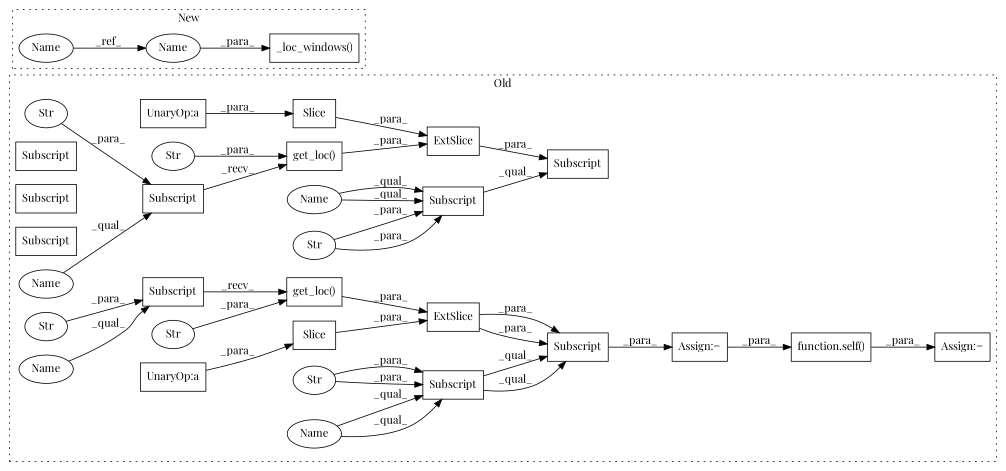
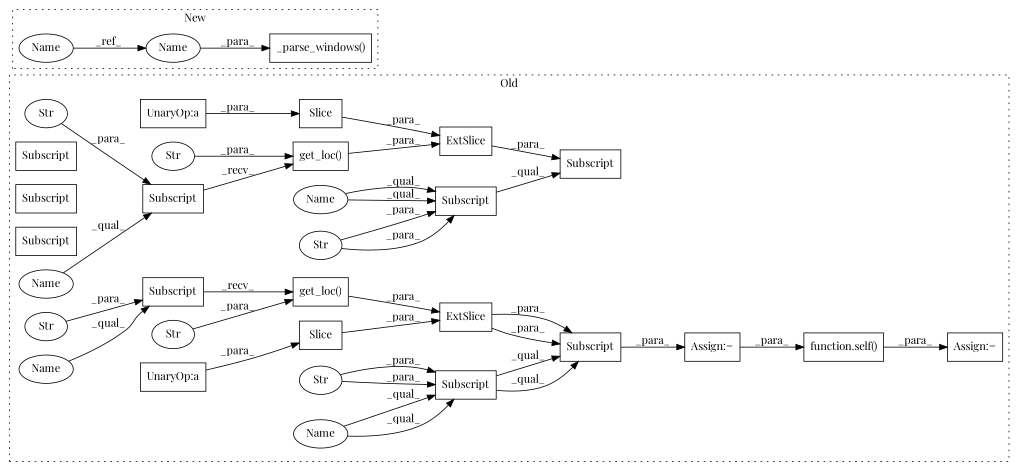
(314, 48) -> (321, 48)
